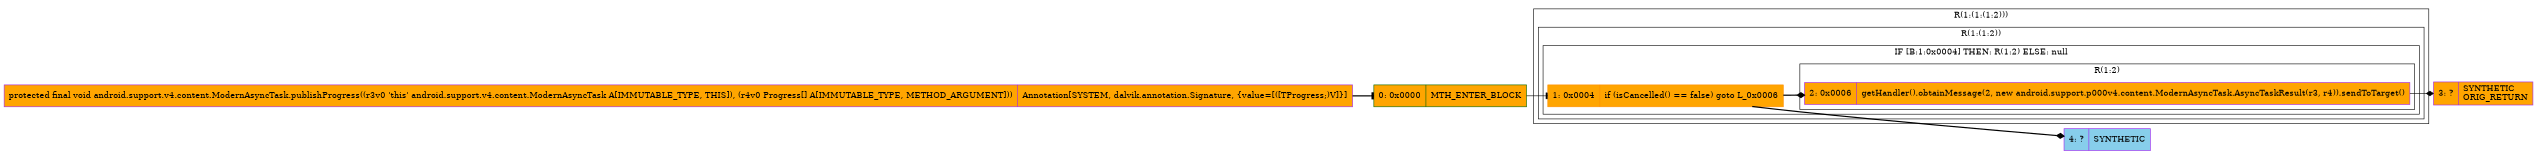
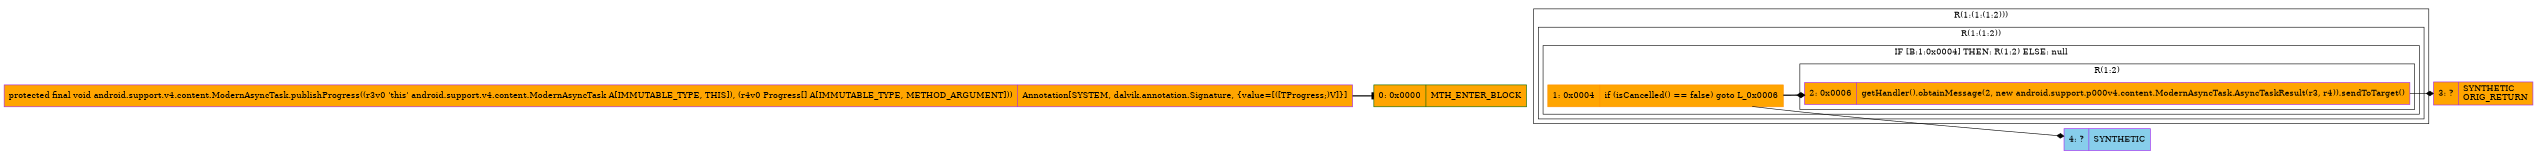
(1536, 96) -> none
(1965, 128) -> (1965, 128)
